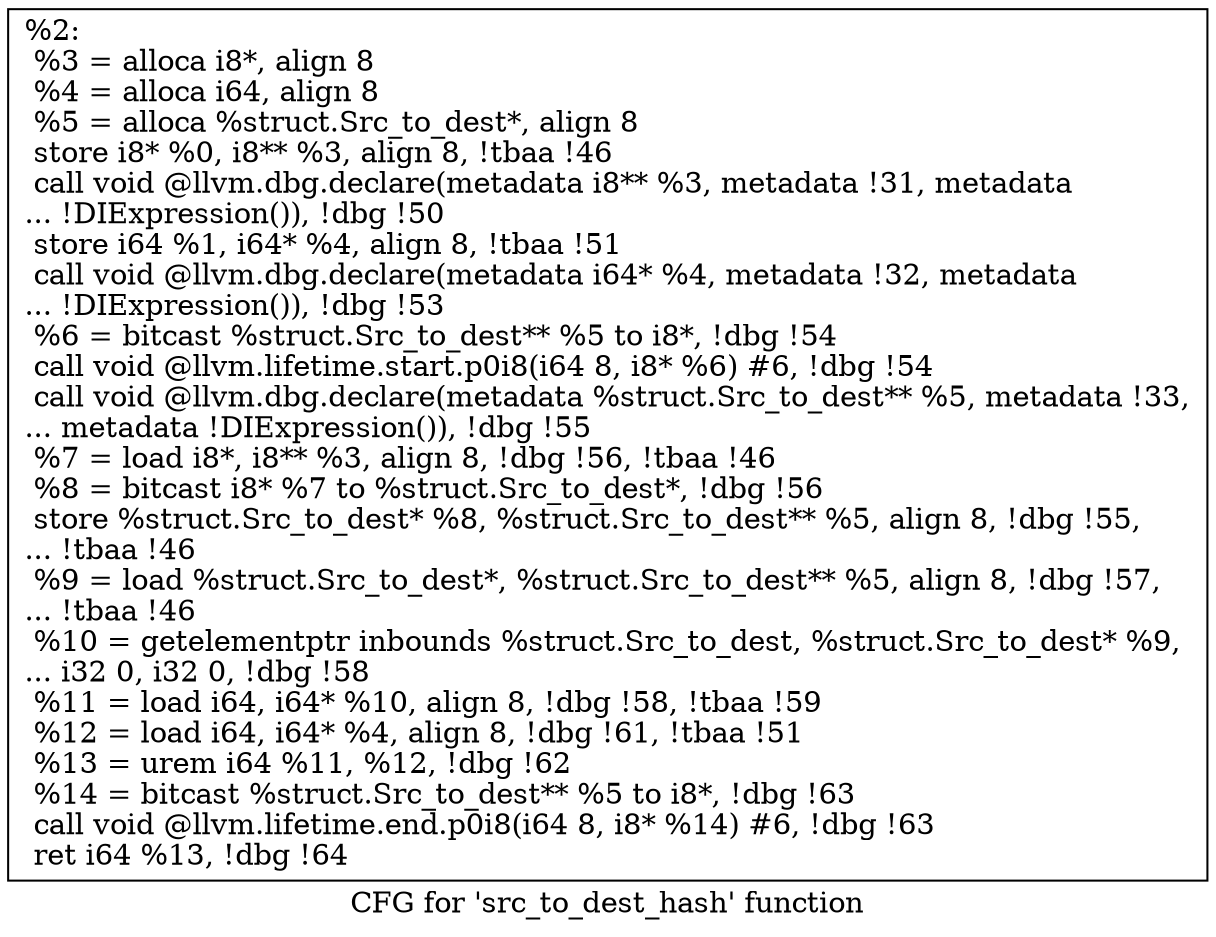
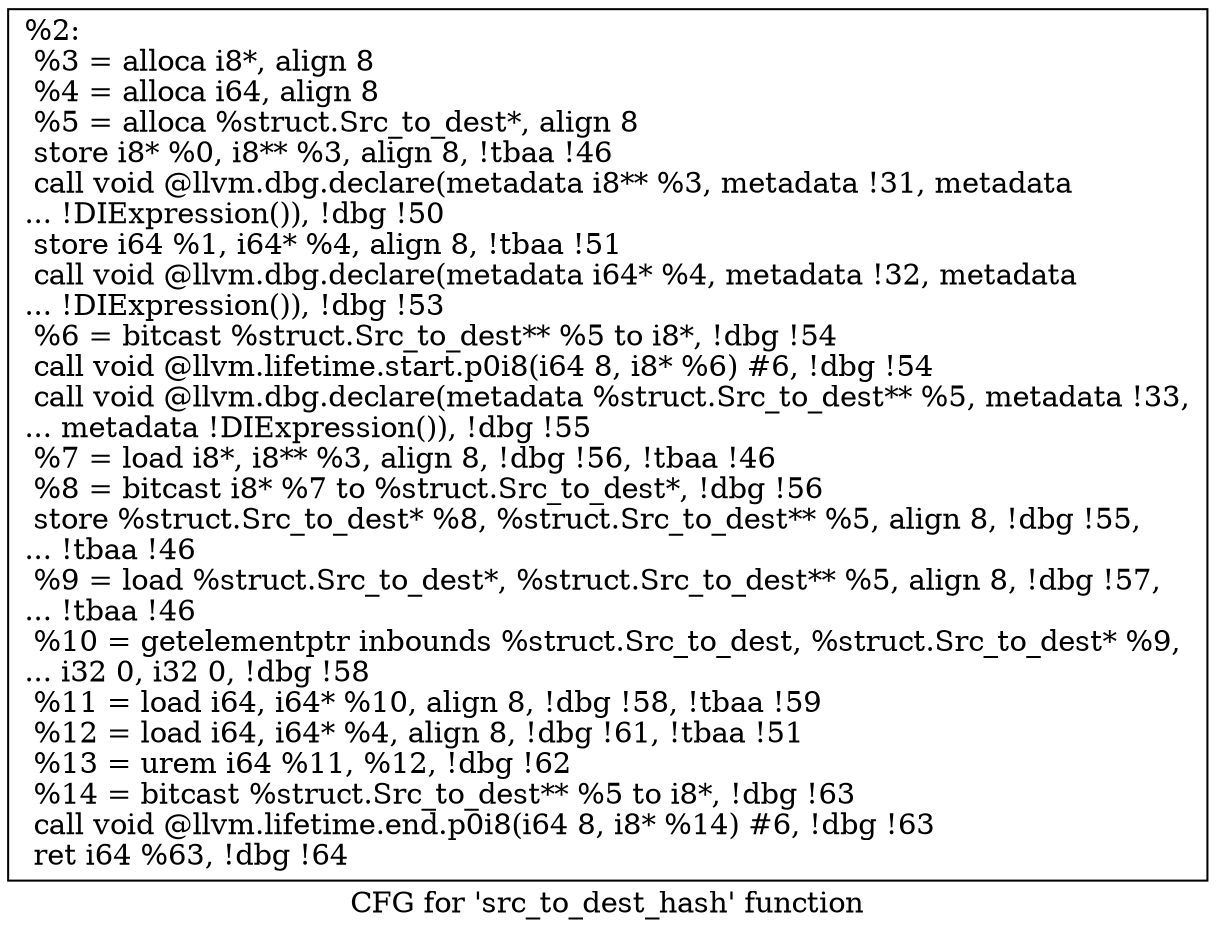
(187, 856) -> (187, 856)
